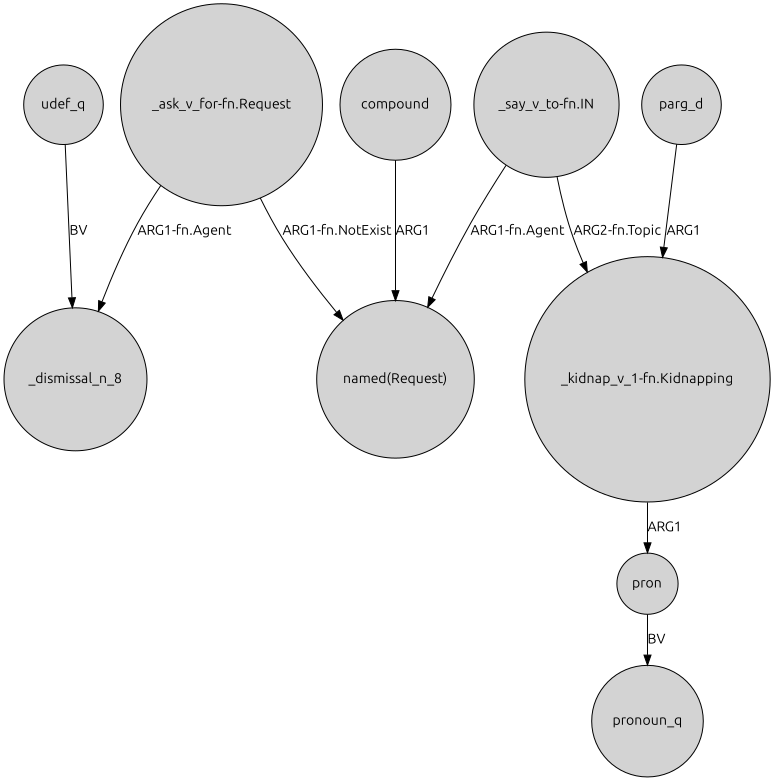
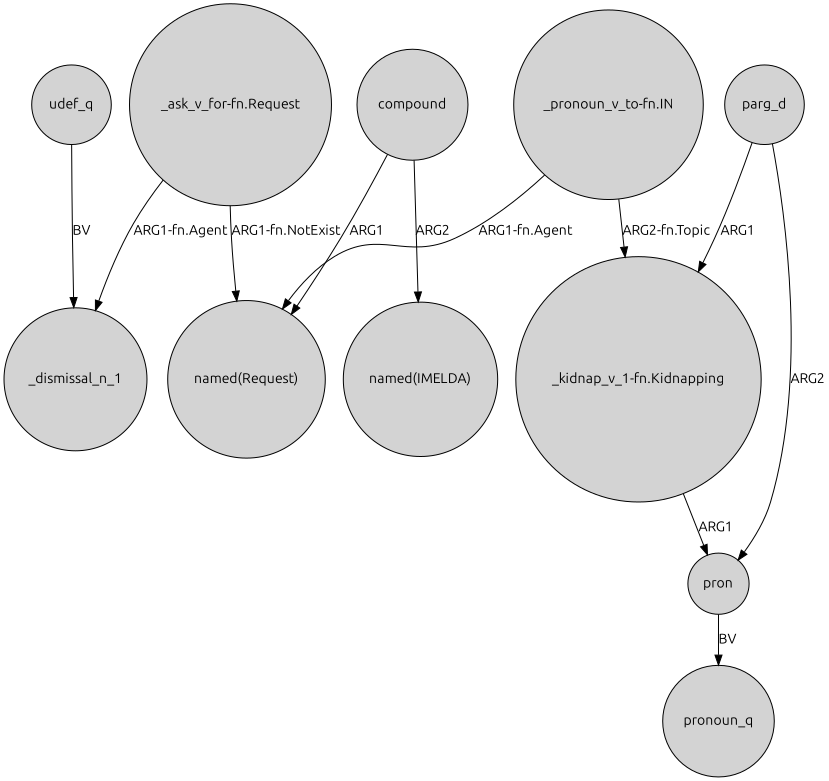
(546, 105) -> (608, 105)
none -> (791, 351)
(75, 379) -> (75, 379)
none -> (420, 379)
